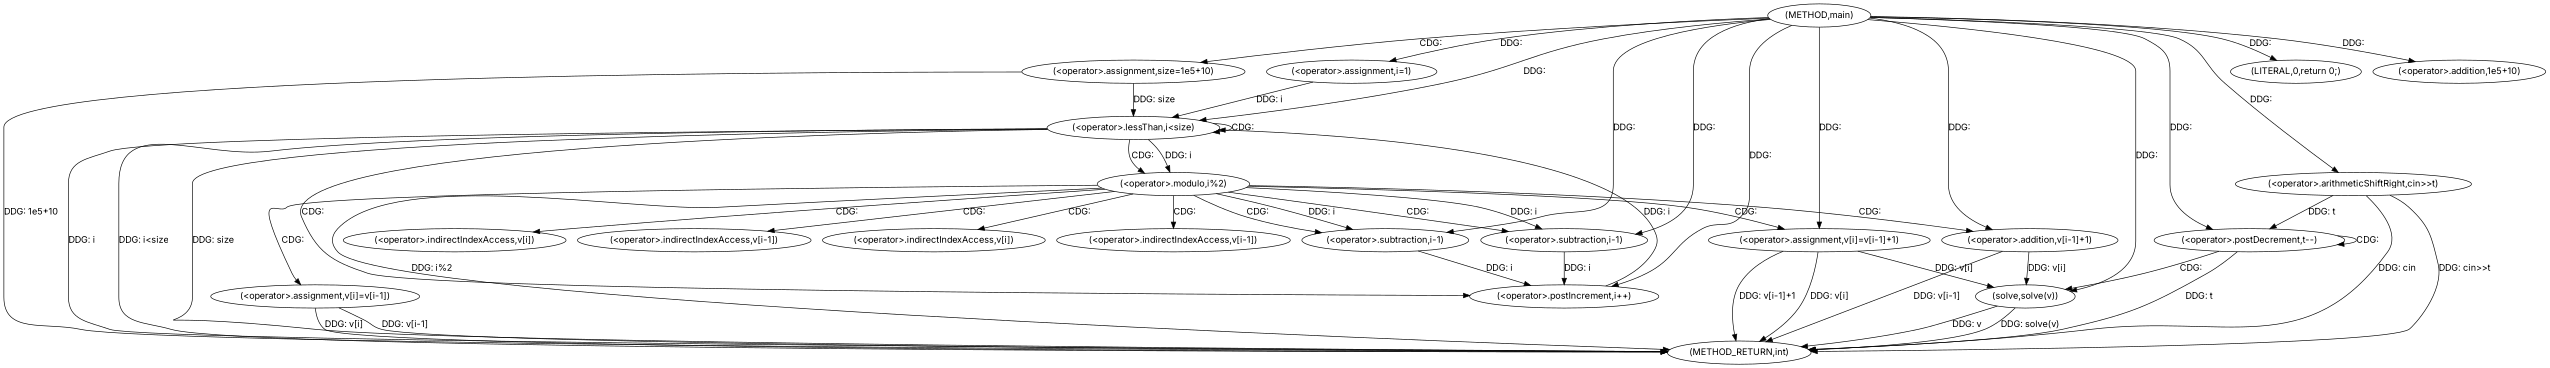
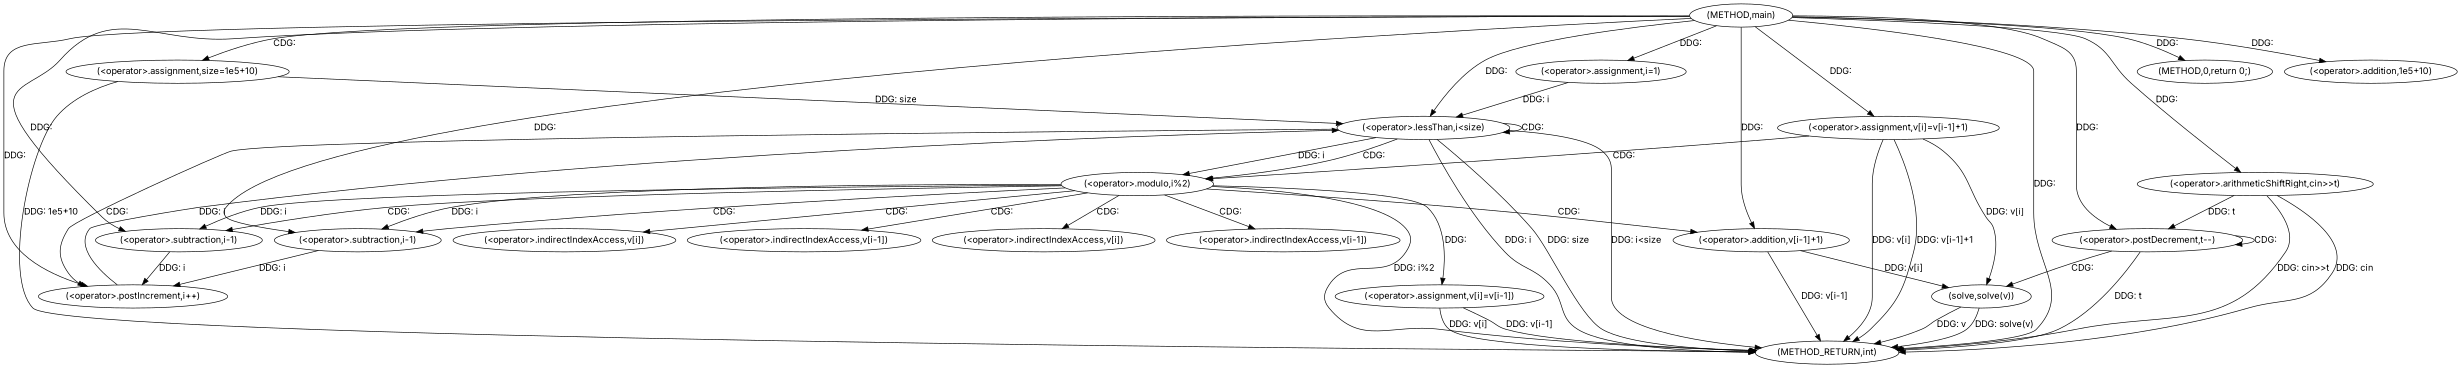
(2128, 62) -> (2034, 145)
(2296, 72) -> (2205, 72)
(1515, 195) -> (1511, 159)
(294, 240) -> (1457, 240)
